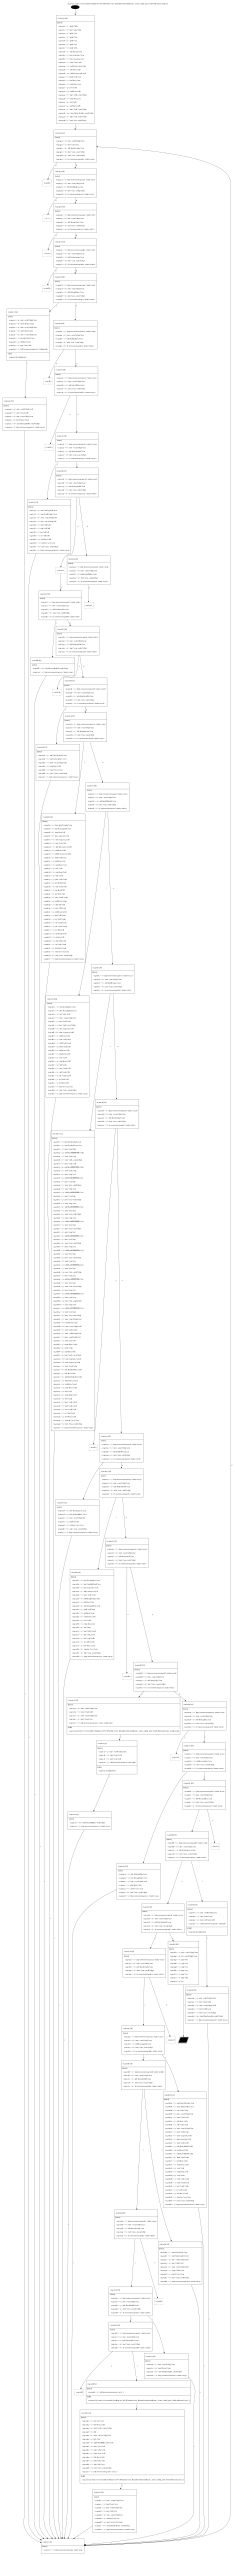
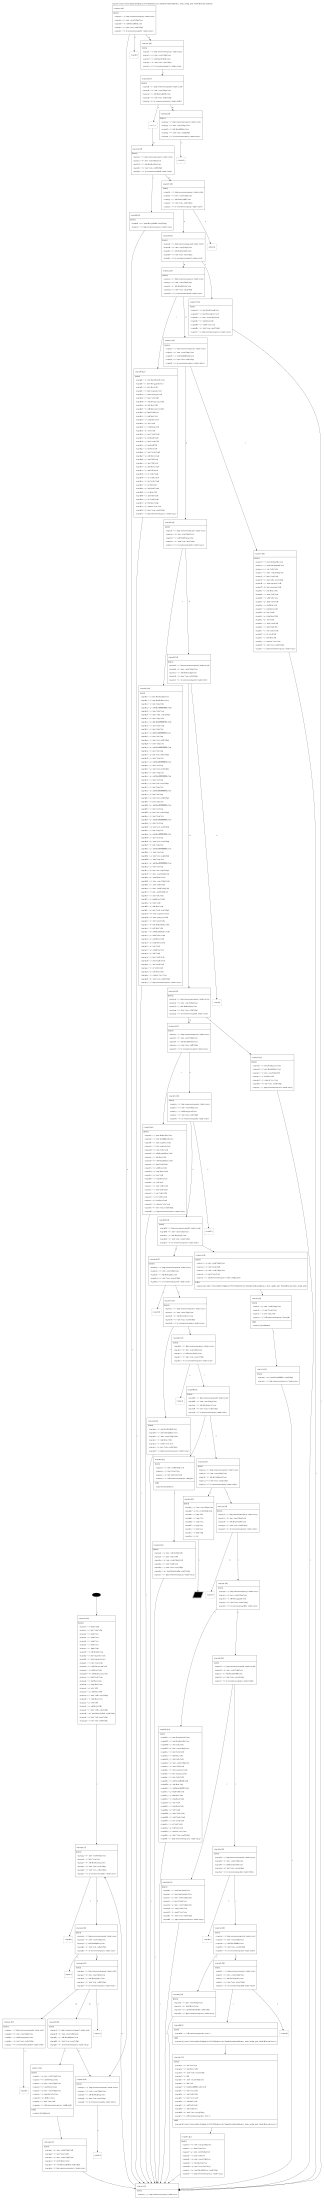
(75, 270) -> (83, 2004)
(76, 357) -> (126, 1057)
(49, 527) -> none
